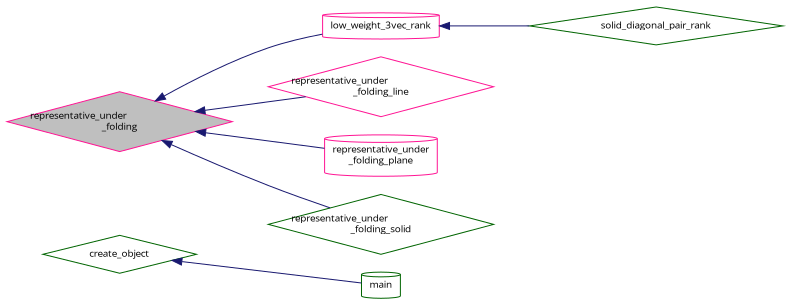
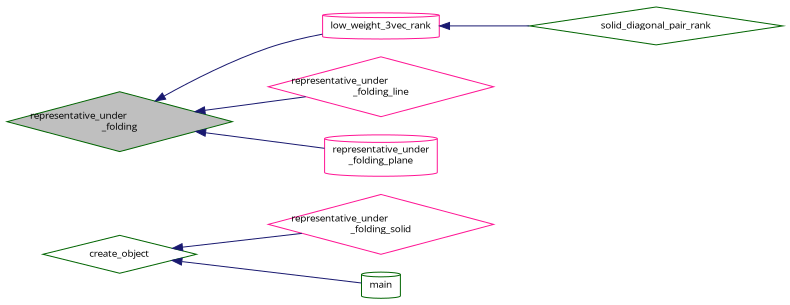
(120, 122) -> (120, 122)
(250, 178) -> (242, 240)
(381, 224) -> (381, 224)
